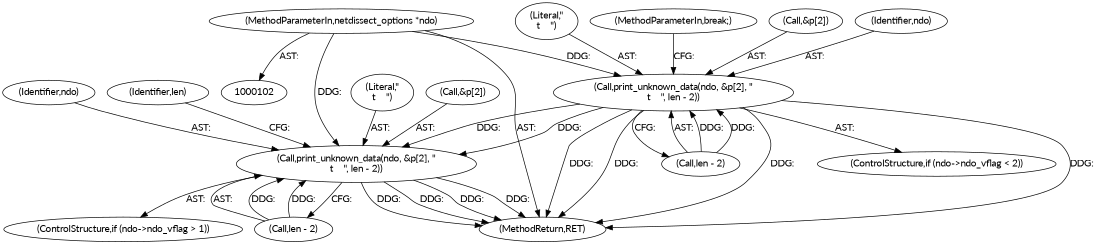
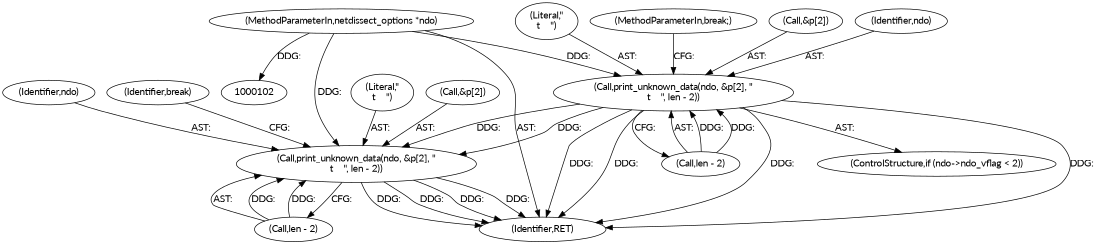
(291, 57) -> (291, 57)
(158, 93) -> (158, 93)
(123, 229) -> none
(543, 229) -> (543, 229)
